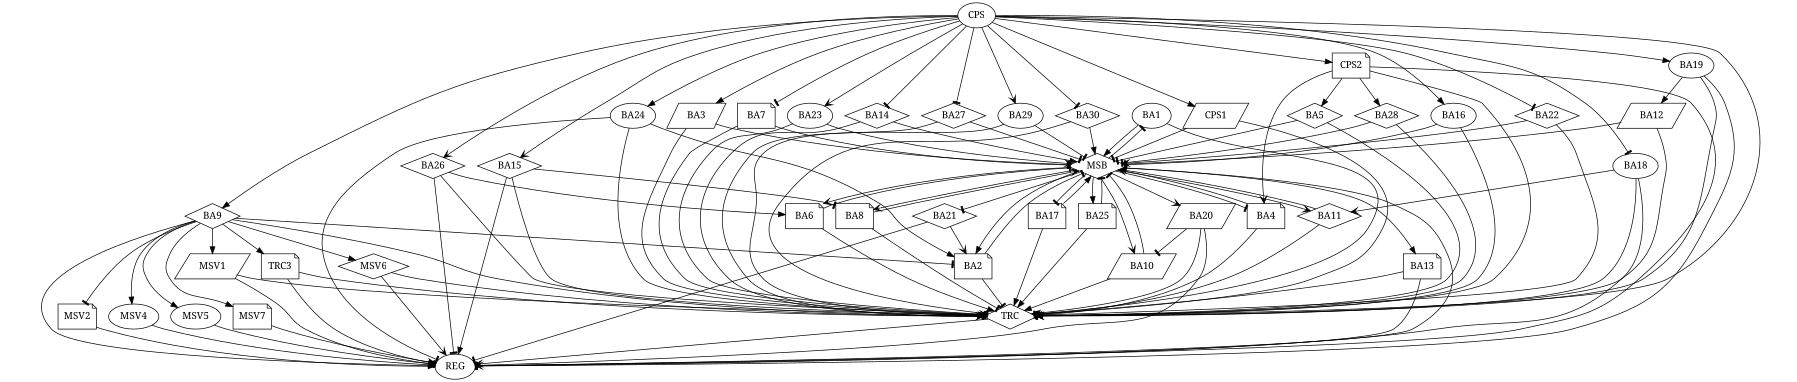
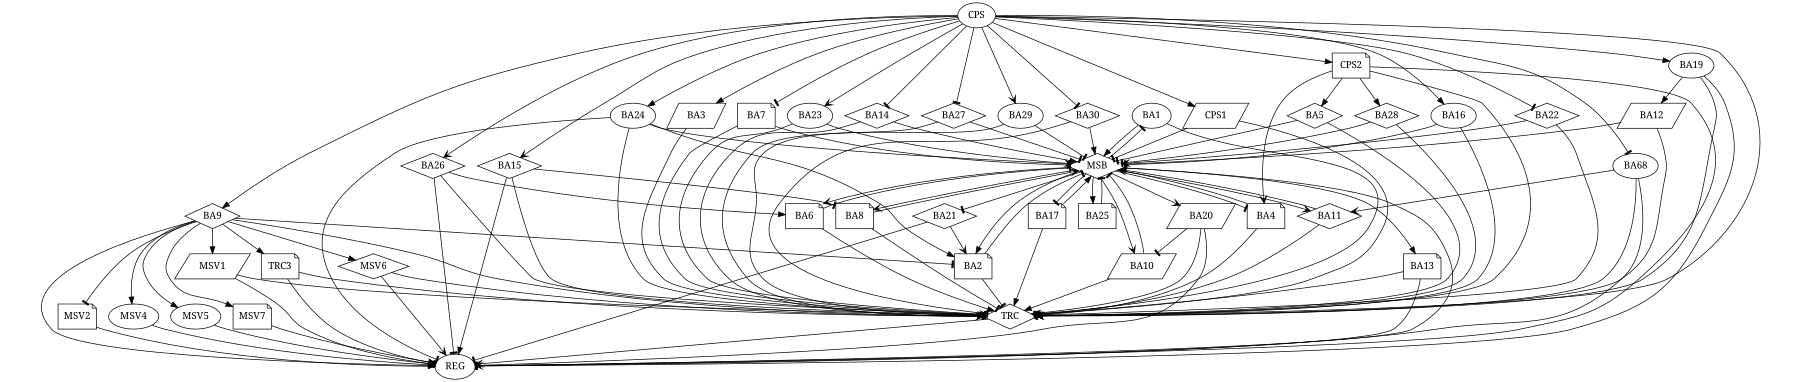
(837, 146) -> (868, 152)
(1636, 166) -> (1636, 166)
(1055, 265) -> none
